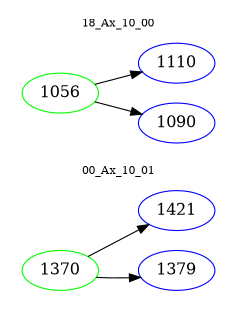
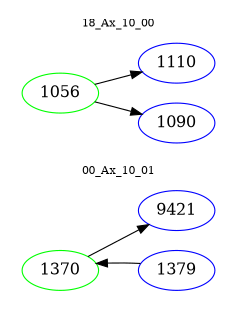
(177, 211) -> (177, 211)
(113, 278) -> (124, 263)
